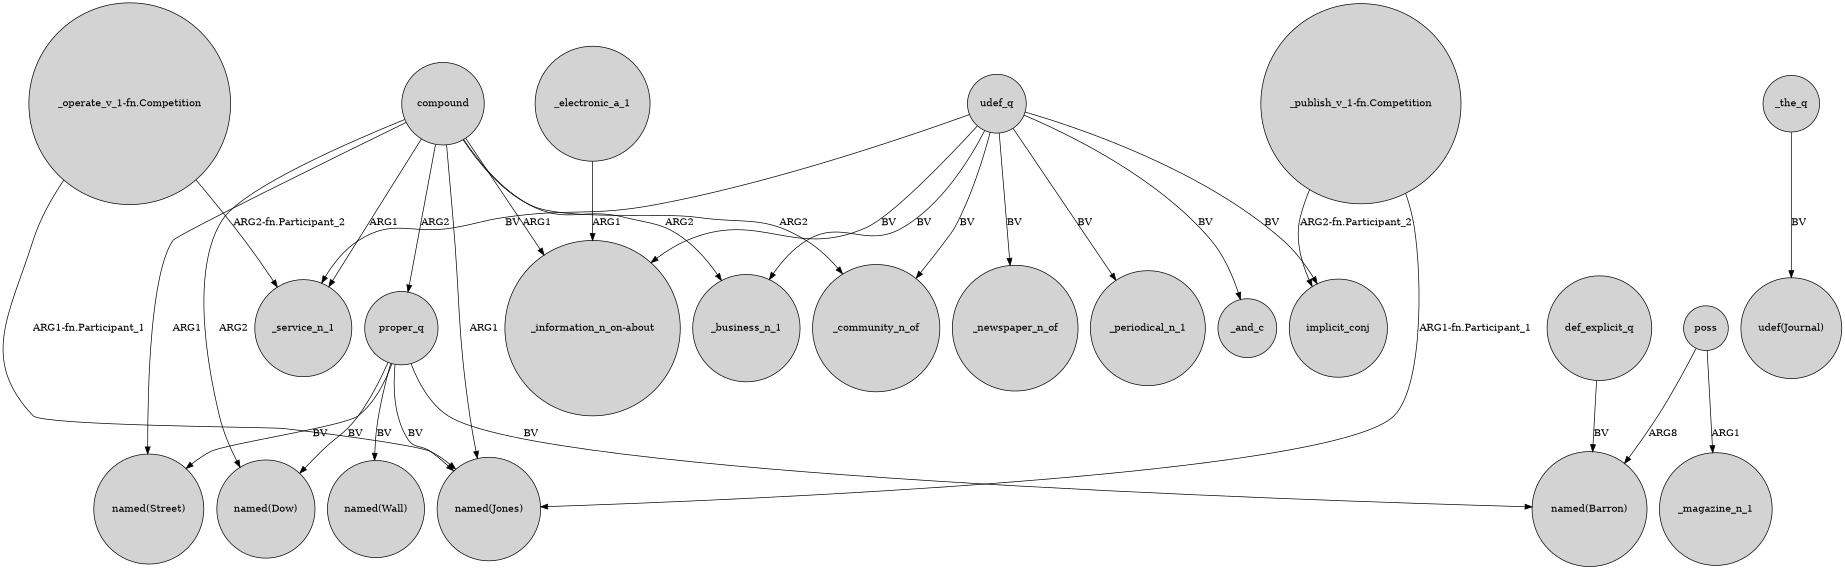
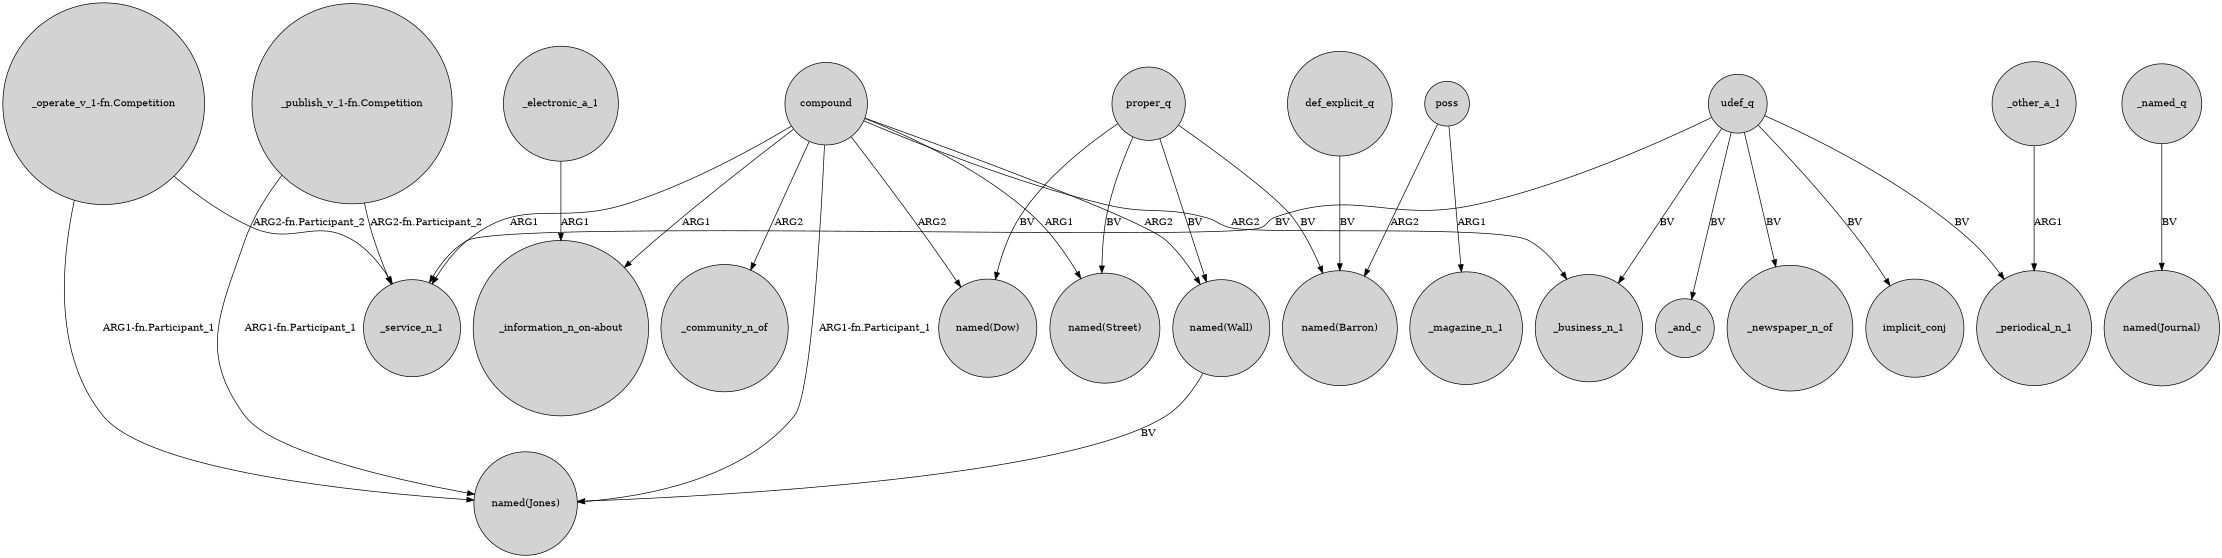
(1791, 104) -> (2162, 104)
none -> (2034, 104)
(965, 207) -> none
(422, 215) -> (1014, 173)
(1298, 235) -> (374, 241)
(834, 237) -> none
(484, 328) -> (875, 328)
(1791, 328) -> (2162, 328)
(402, 427) -> (908, 478)
(1663, 434) -> (1405, 223)
